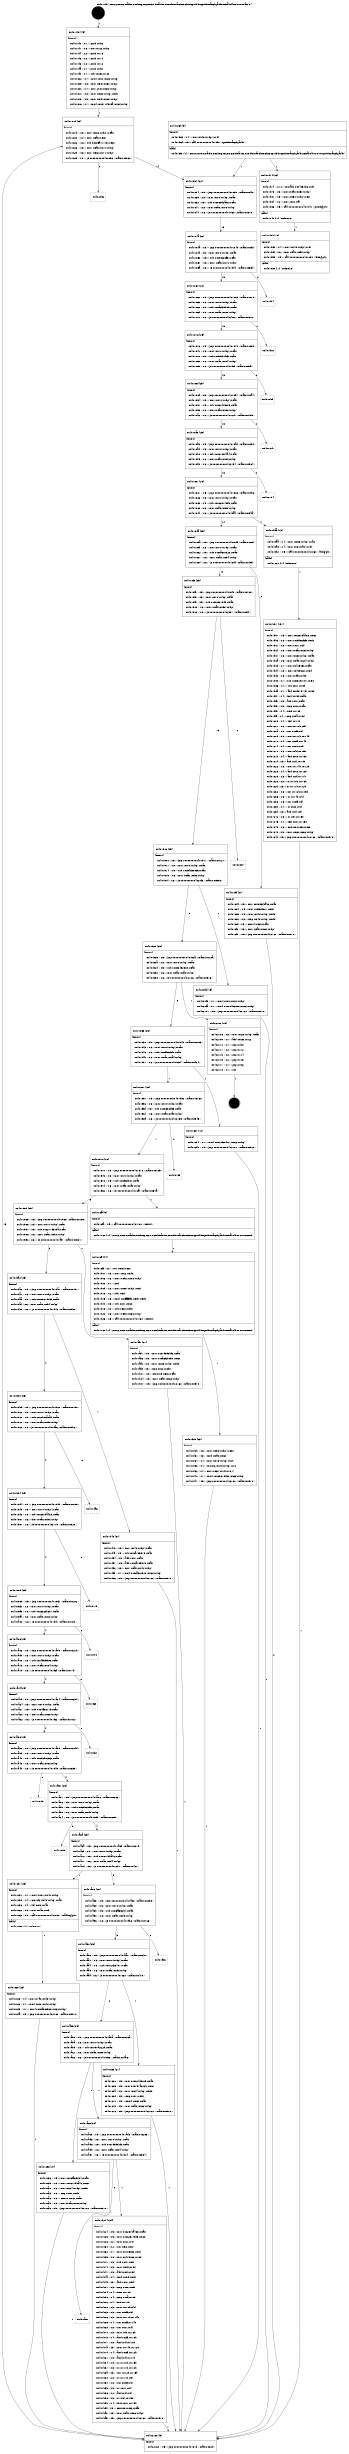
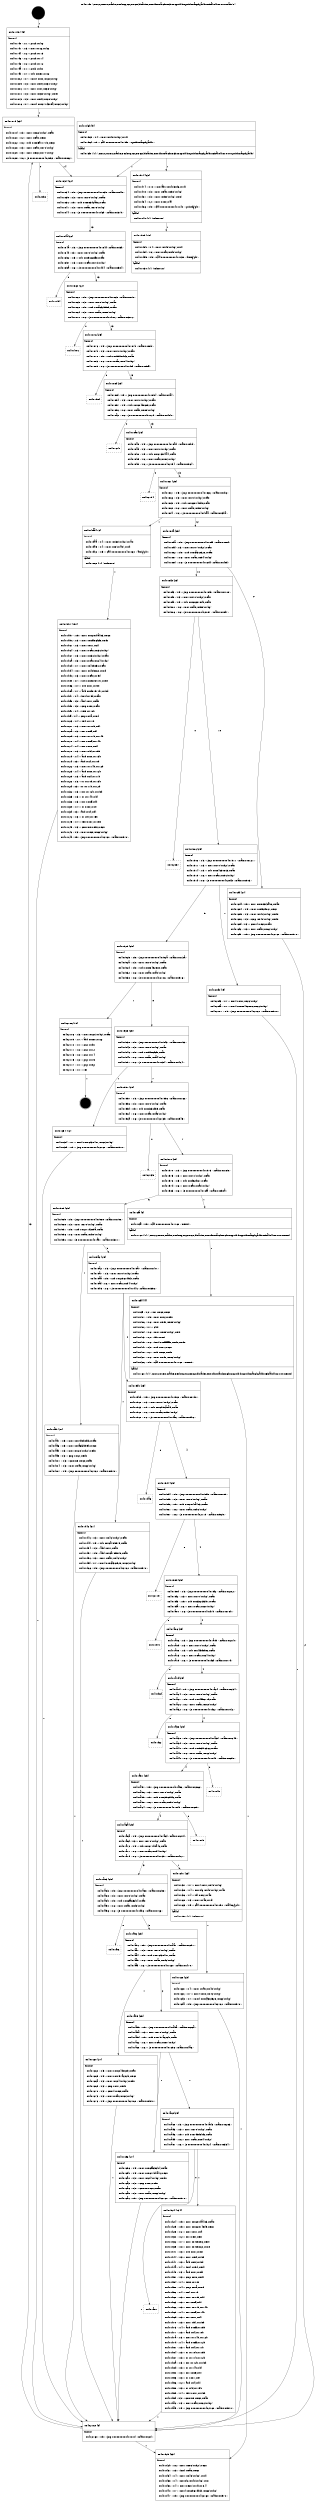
(205, 1959) -> (145, 2447)
